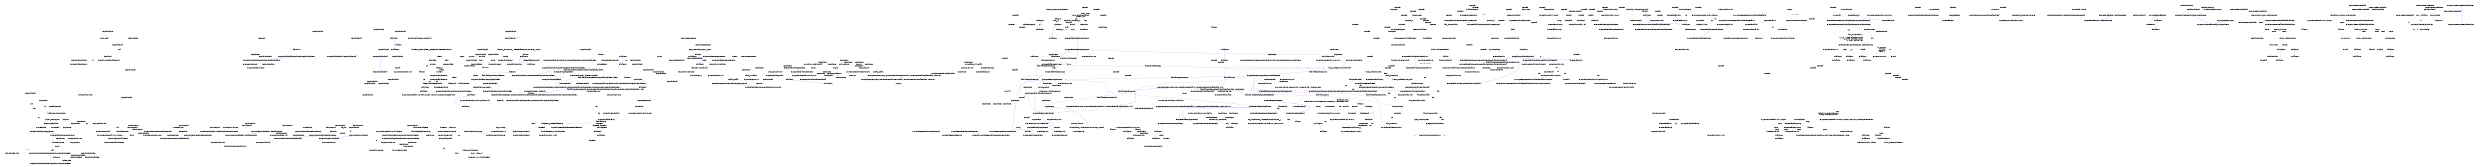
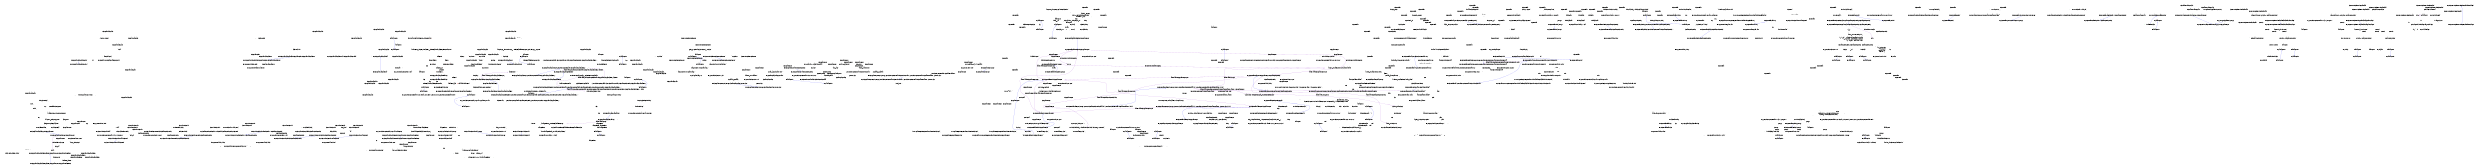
(485, 68) -> (485, 68)
